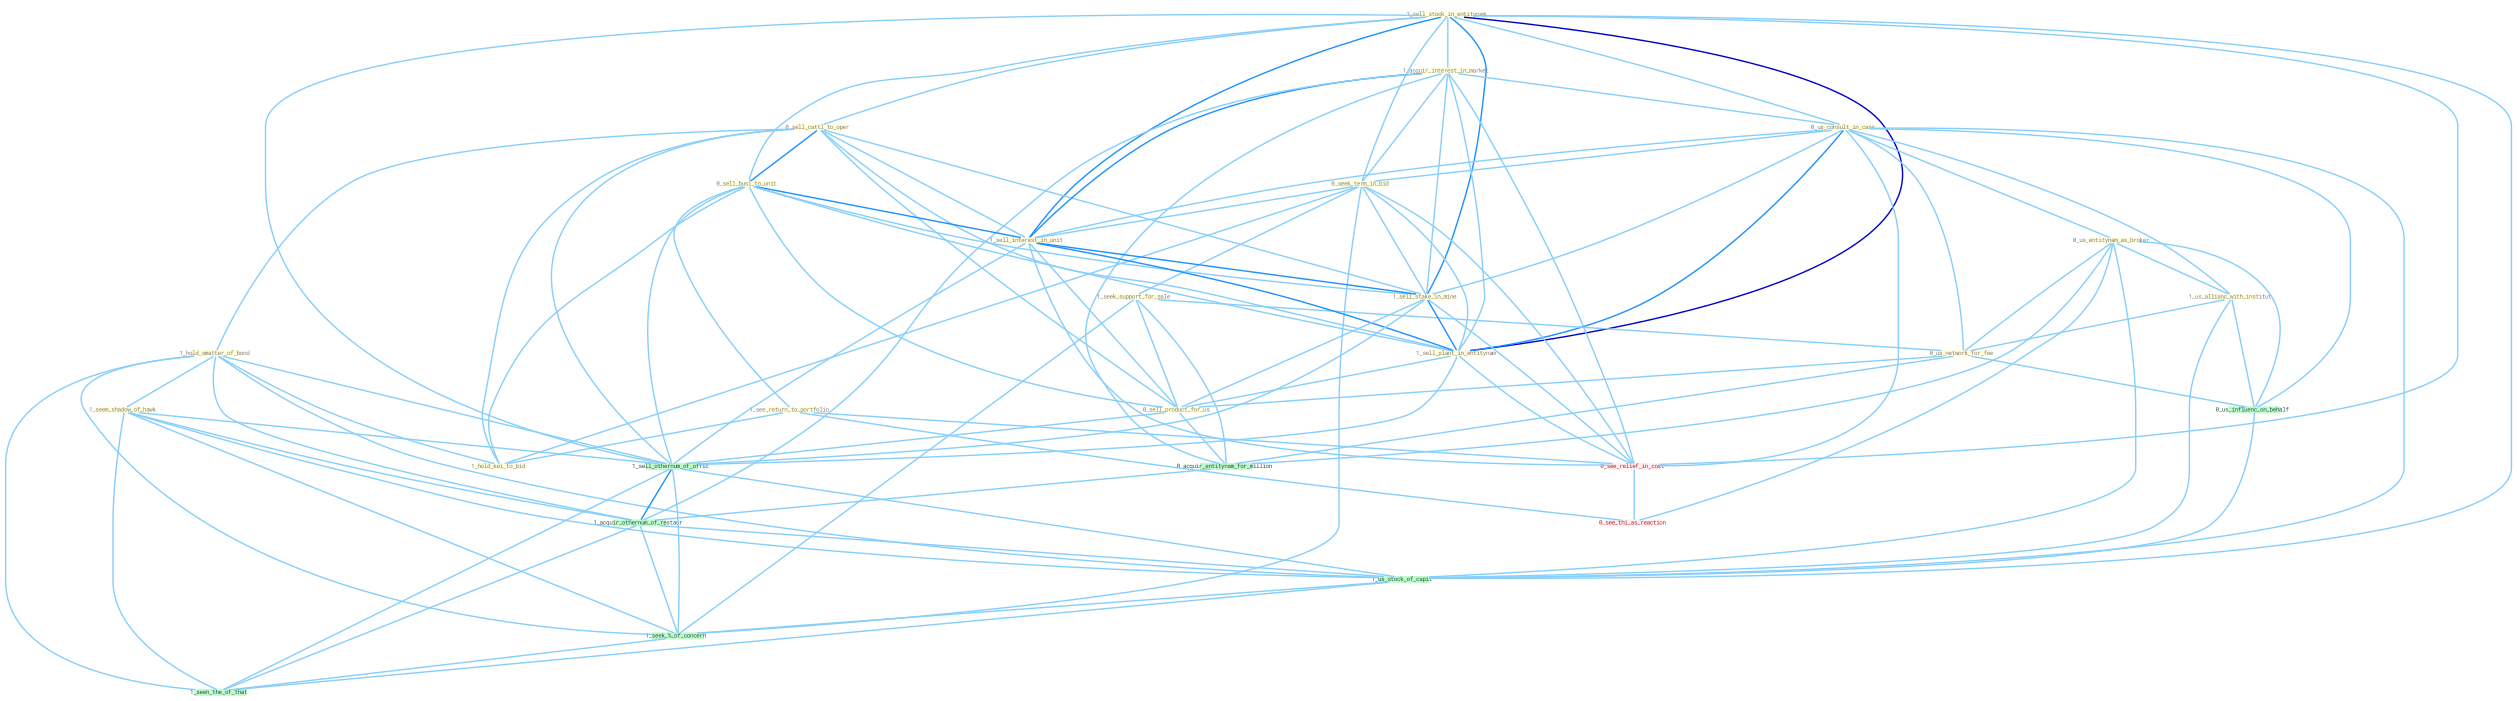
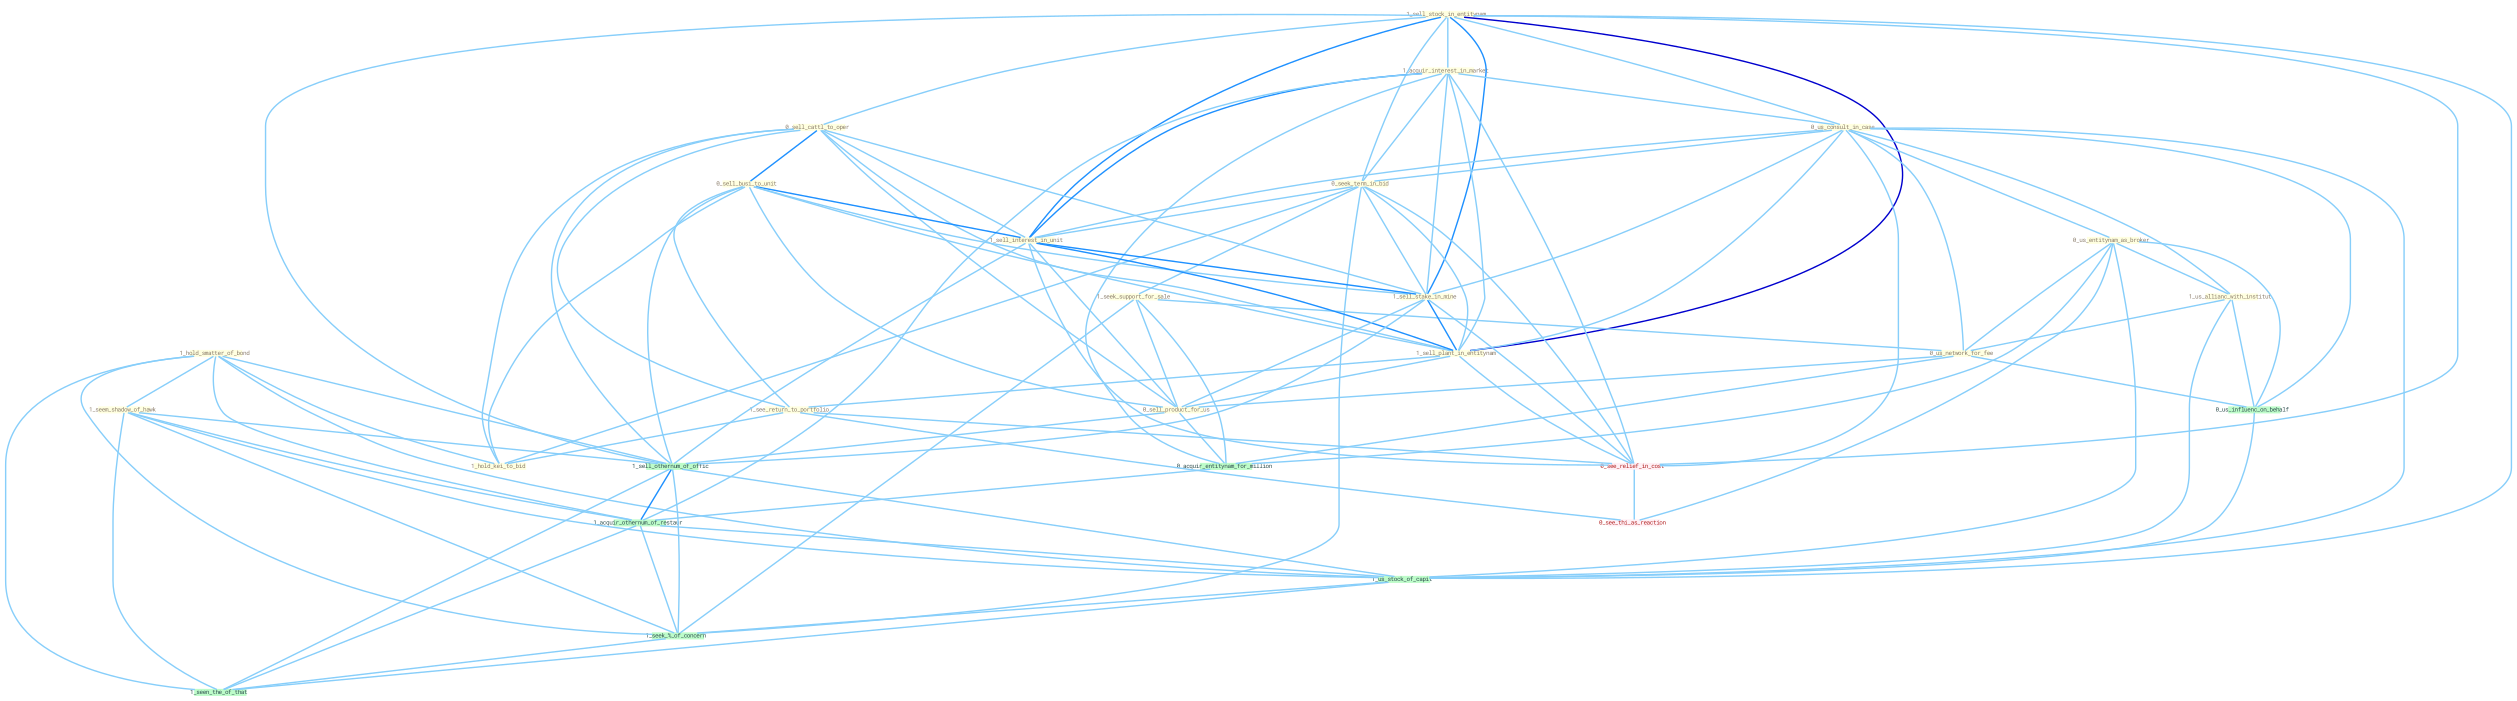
(958, 73) -> none
(462, 153) -> (564, 288)
(1680, 281) -> (1680, 281)
(1113, 448) -> (1093, 384)
